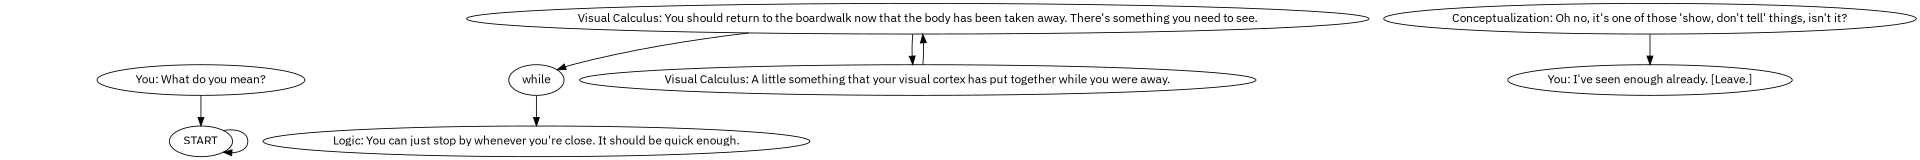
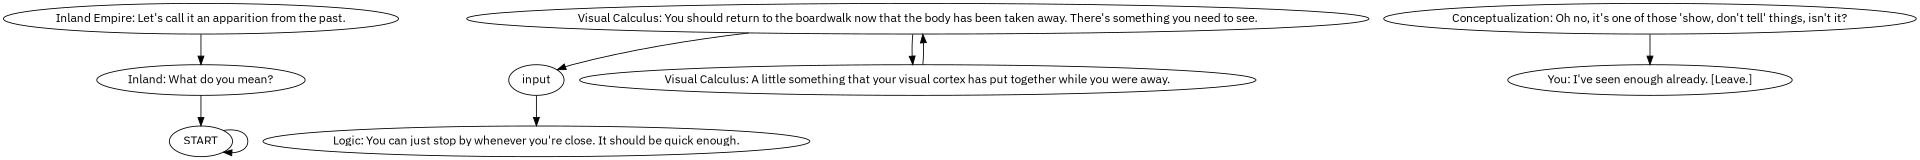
none -> (201, 19)
(201, 80) -> (201, 80)
(536, 80) -> (536, 80)
